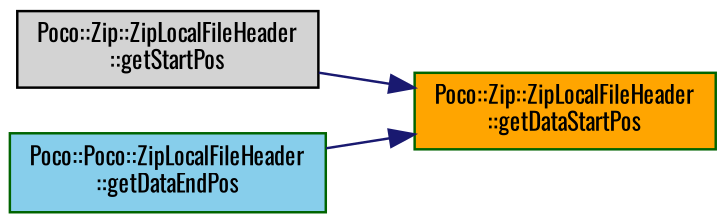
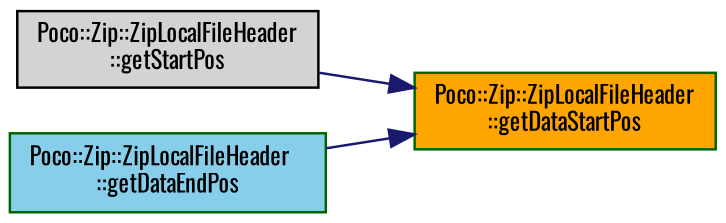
(168, 173) -> (168, 173)
